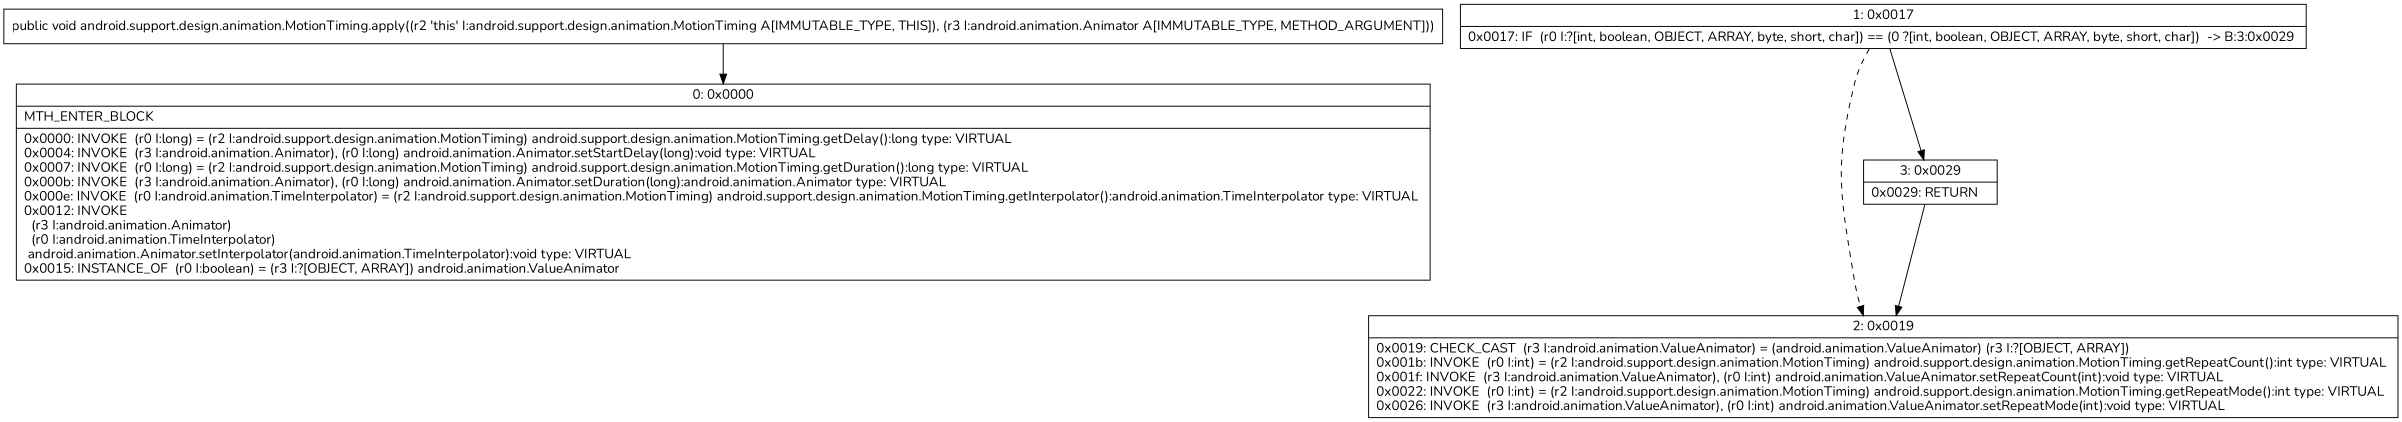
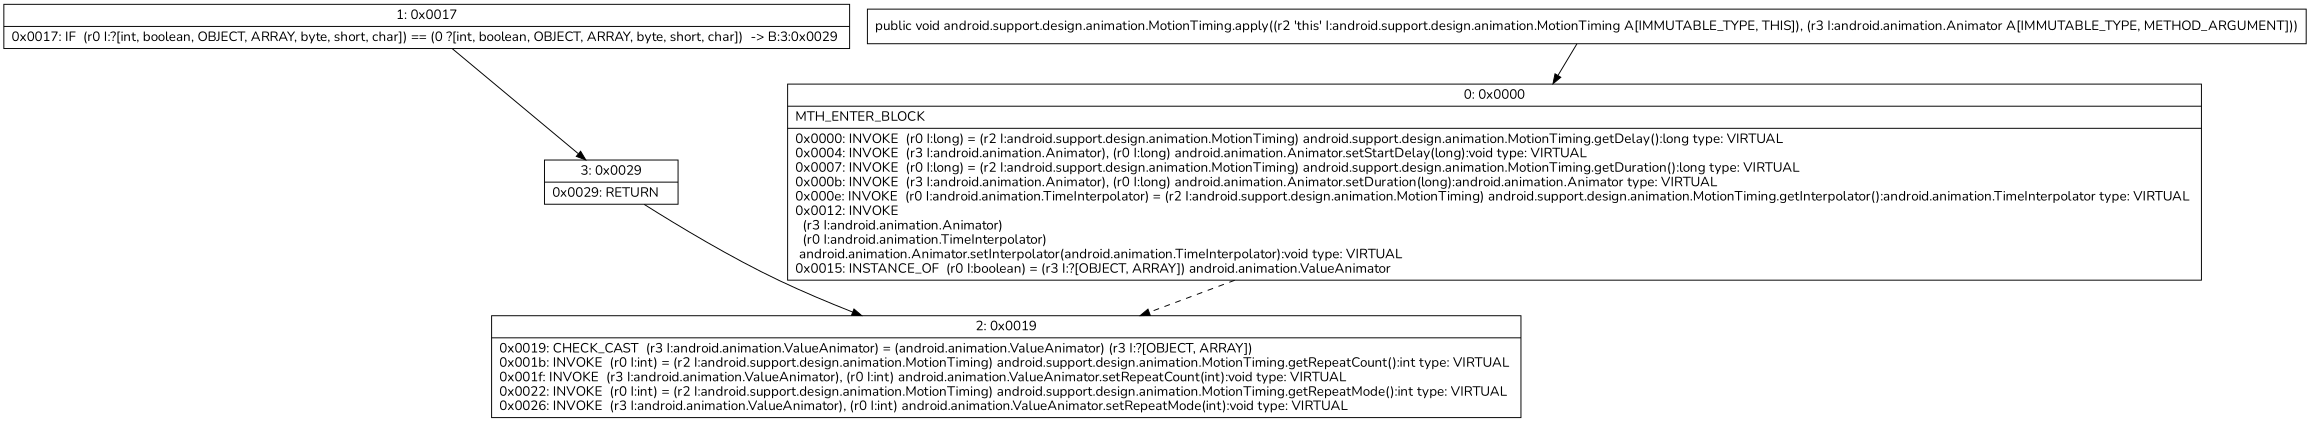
(1841, 176) -> (1192, 296)
